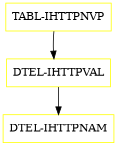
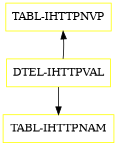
(53, 41) -> (64, 49)
(59, 129) -> (59, 129)
